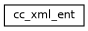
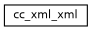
(44, 15) -> (46, 15)
